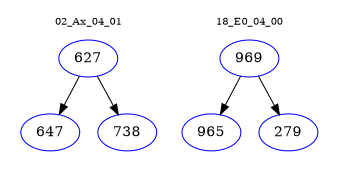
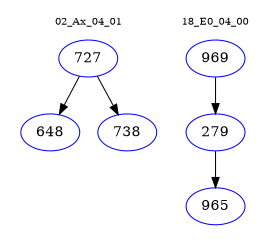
(88, 59) -> (88, 59)
(233, 91) -> (216, 164)
(50, 132) -> (50, 132)
